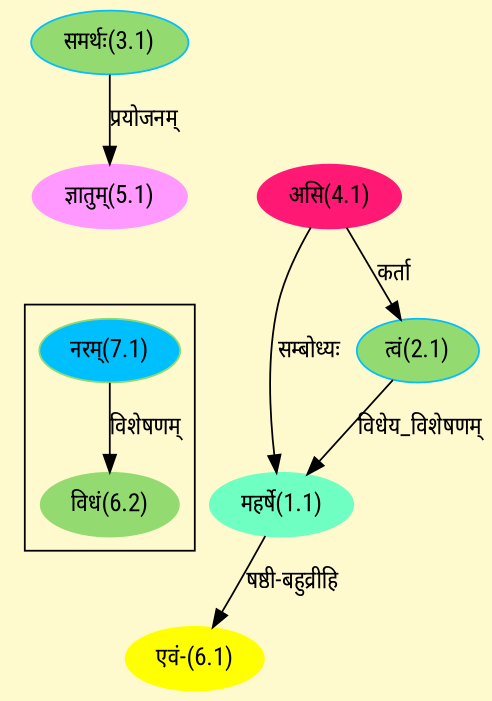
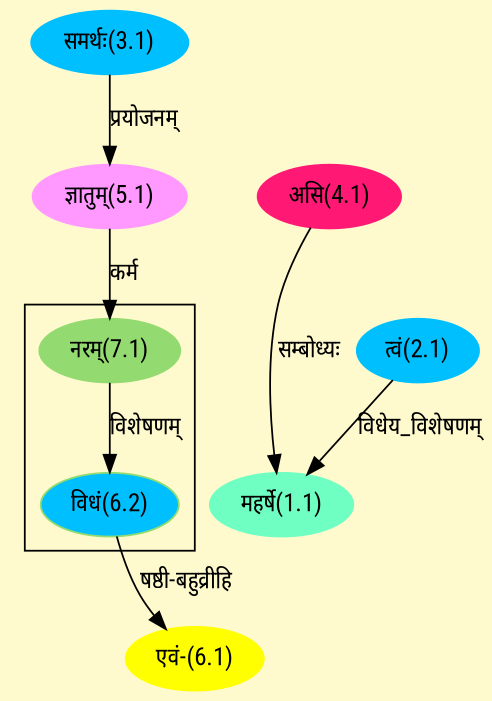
(110, 42) -> (110, 42)
none -> (110, 265)
(369, 266) -> none
(110, 351) -> (110, 351)
(418, 351) -> (418, 351)
(110, 505) -> (110, 505)
(244, 574) -> (131, 578)
